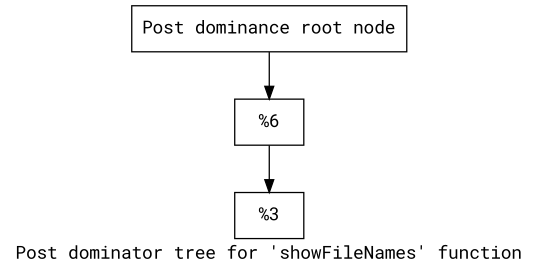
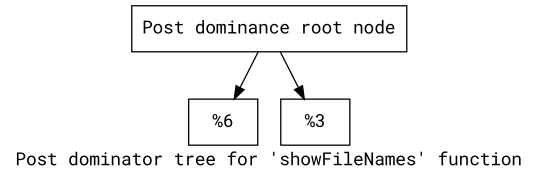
(269, 163) -> (289, 70)
